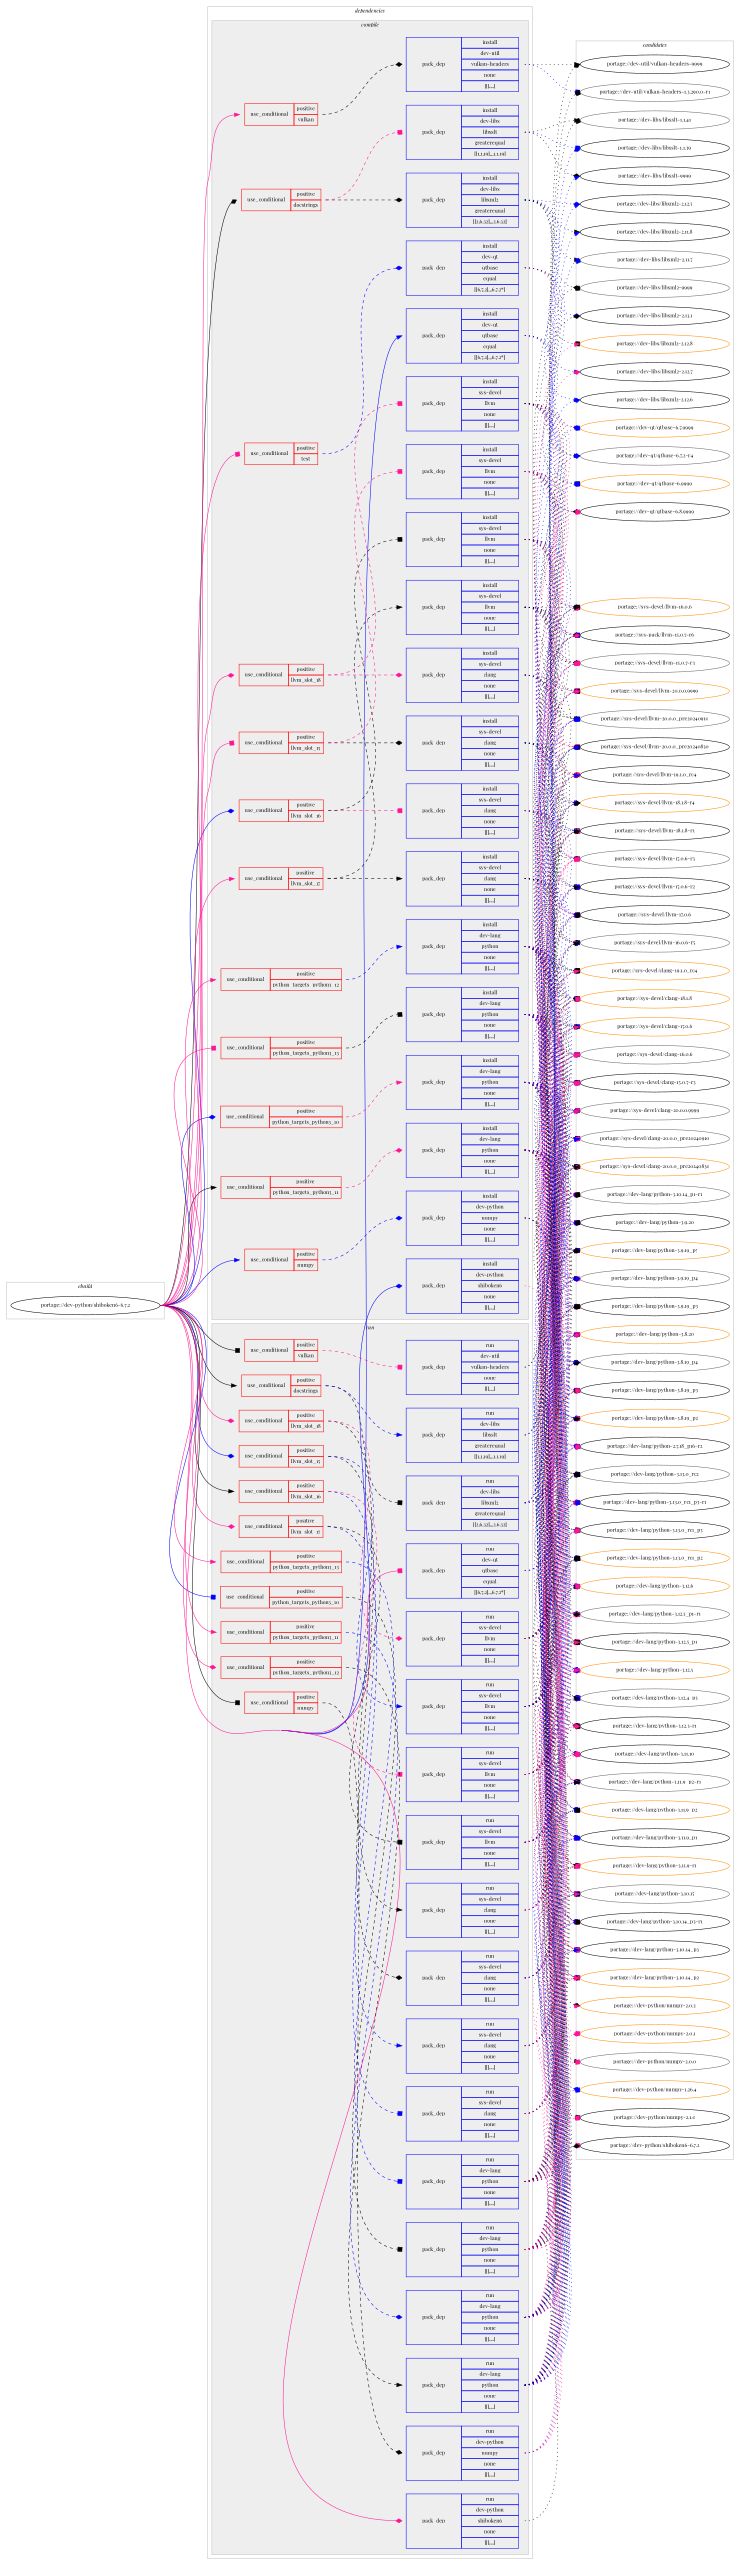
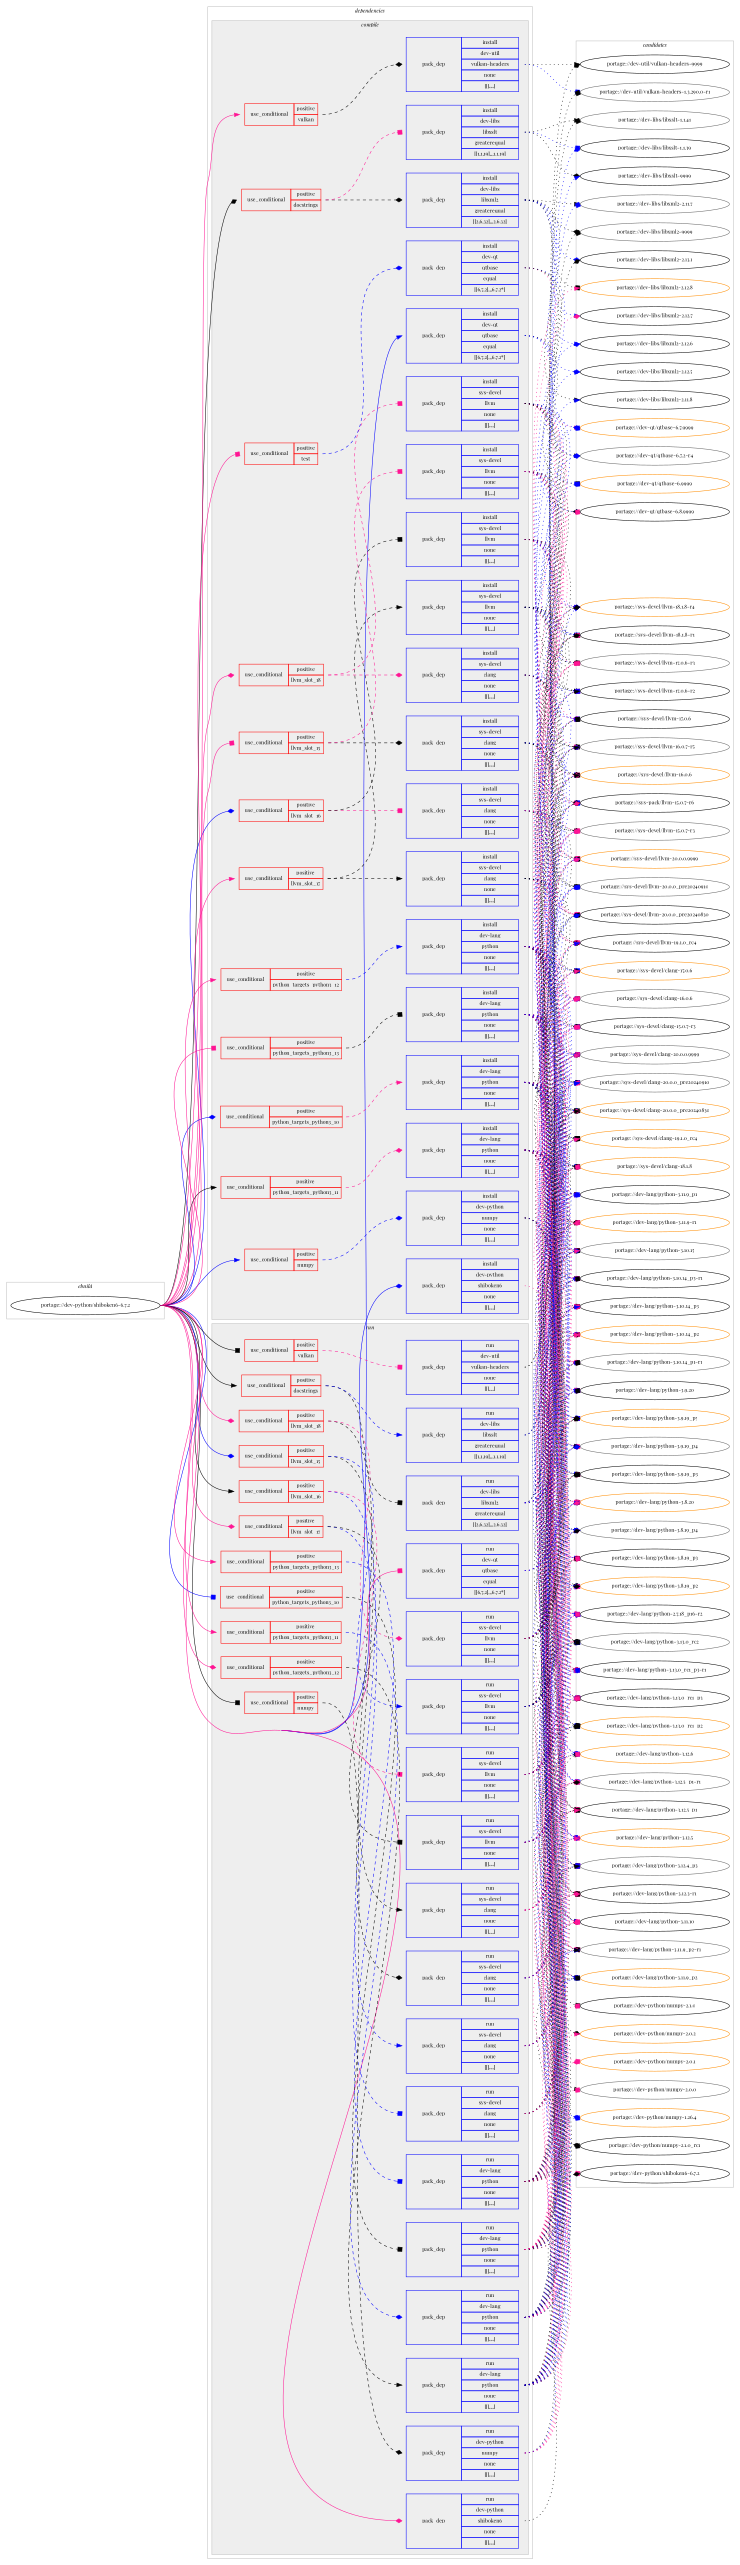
(655, 943) -> (655, 747)
none -> (655, 2146)
